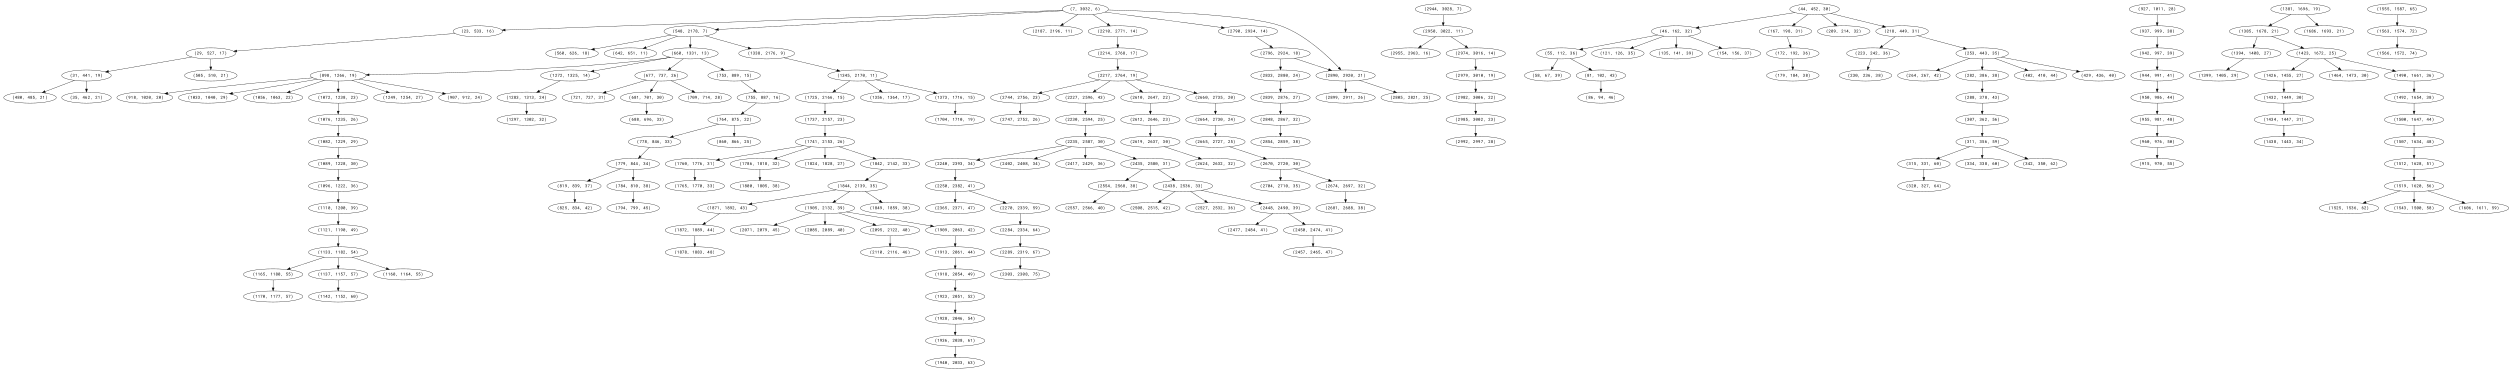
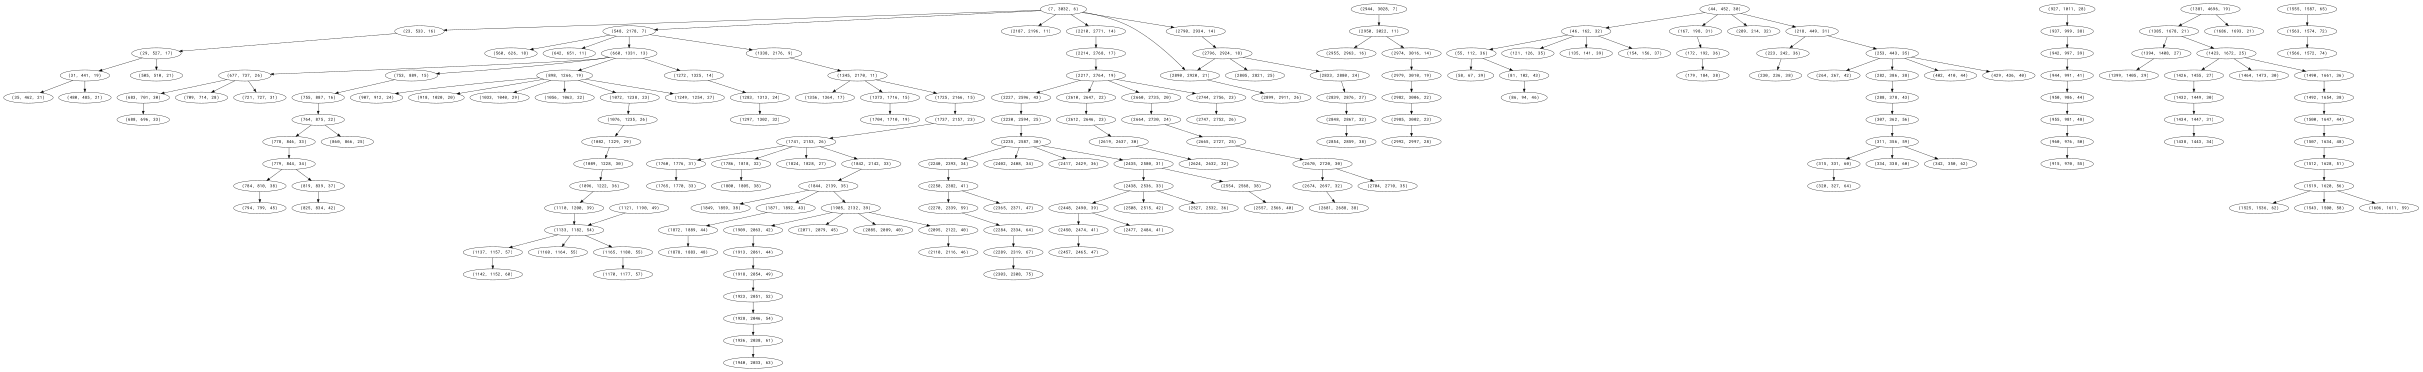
(2300, 9) -> (2210, 9)
(1377, 86) -> (1237, 64)
(647, 98) -> (143, 98)
(338, 218) -> (574, 218)
